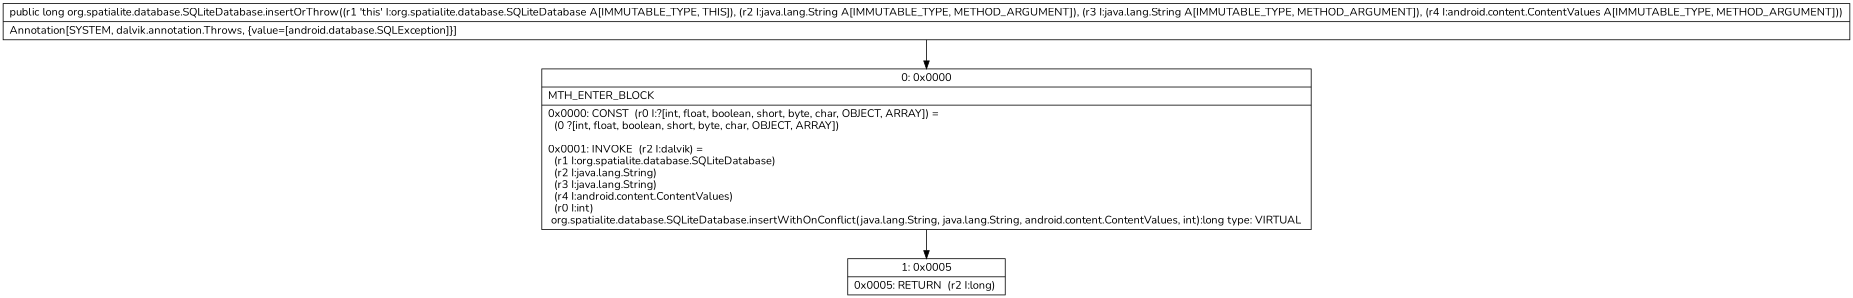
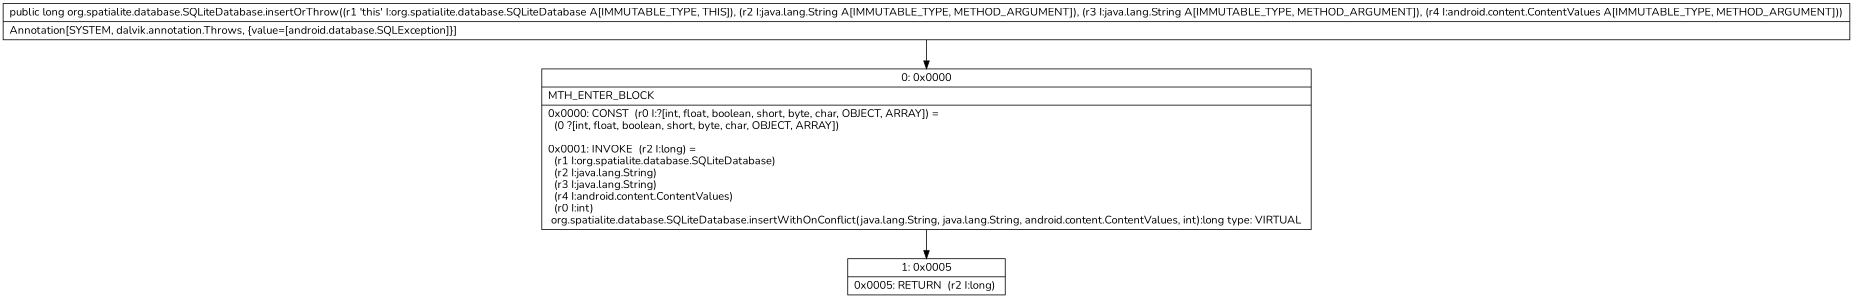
(627, 149) -> (624, 149)
